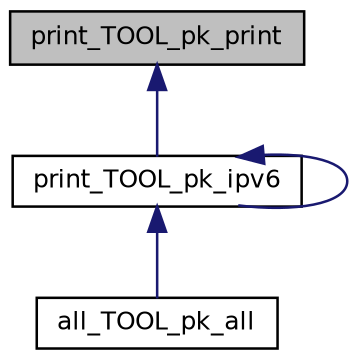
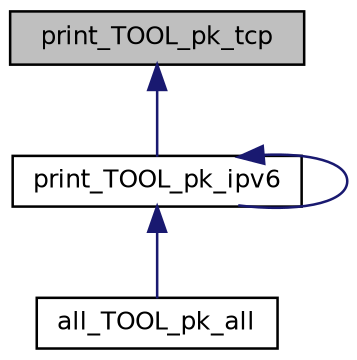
(157, 38) -> (157, 38)
